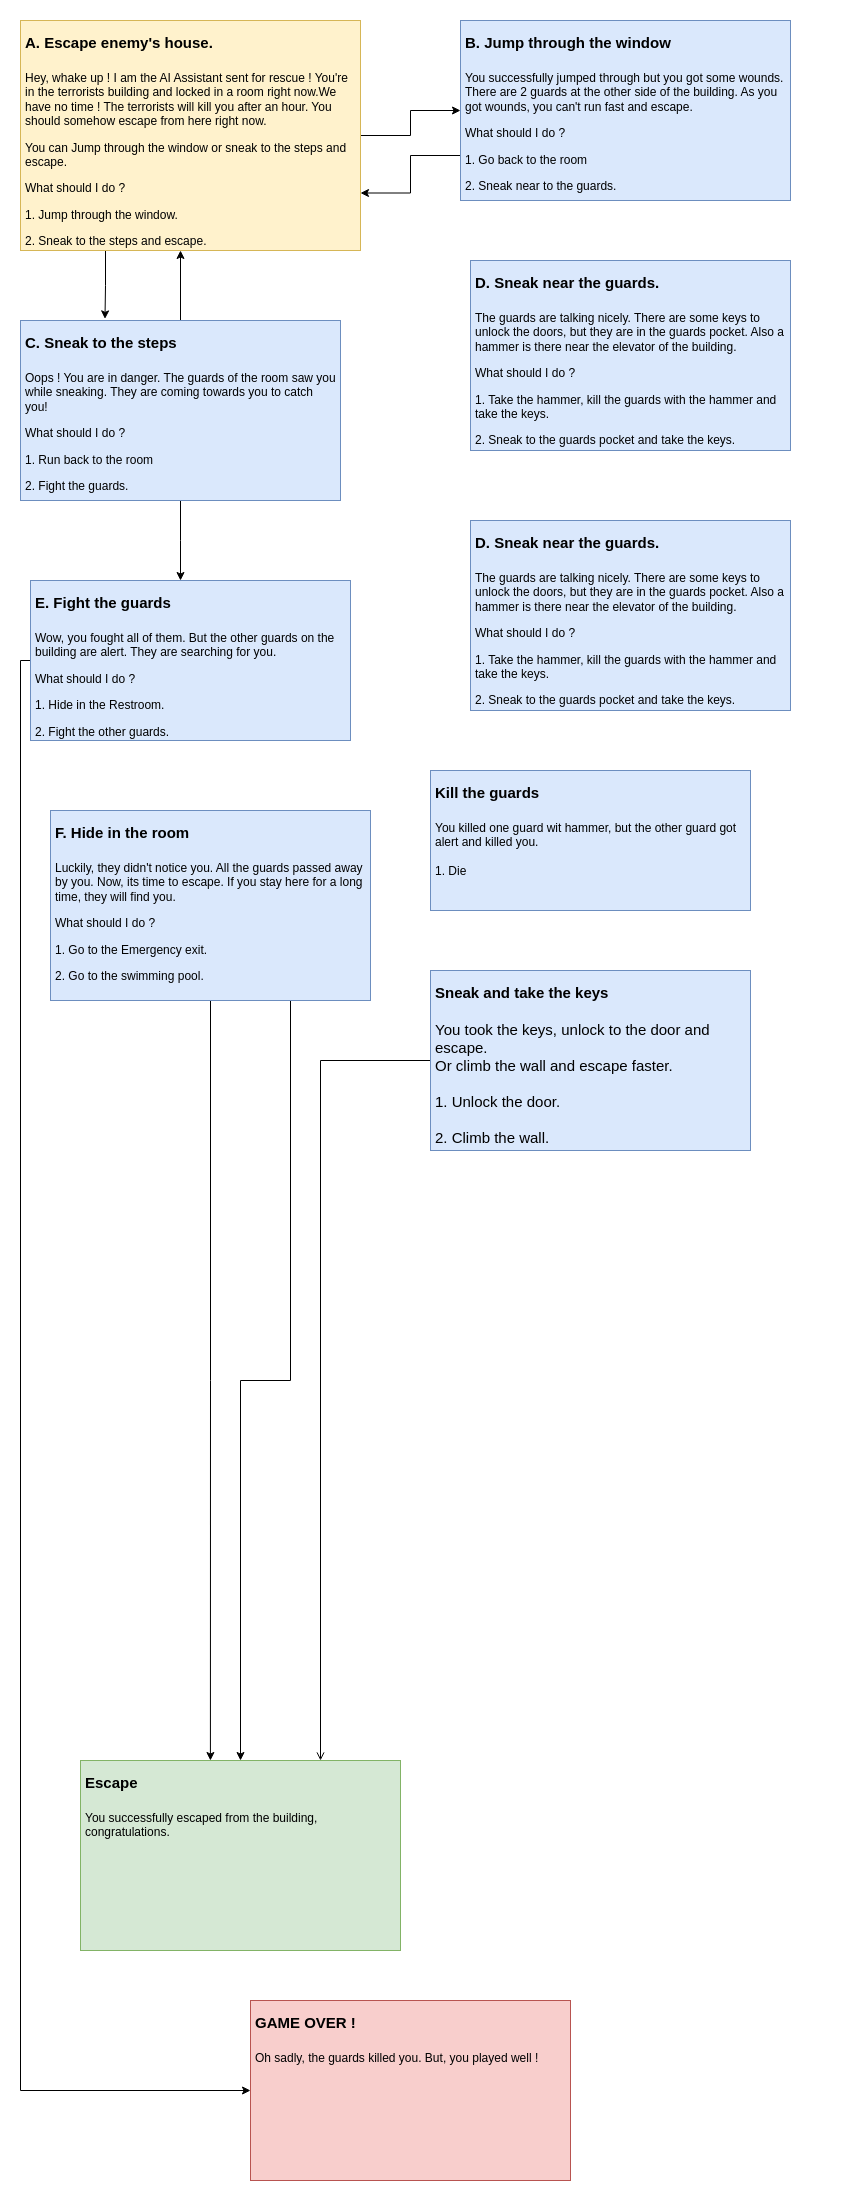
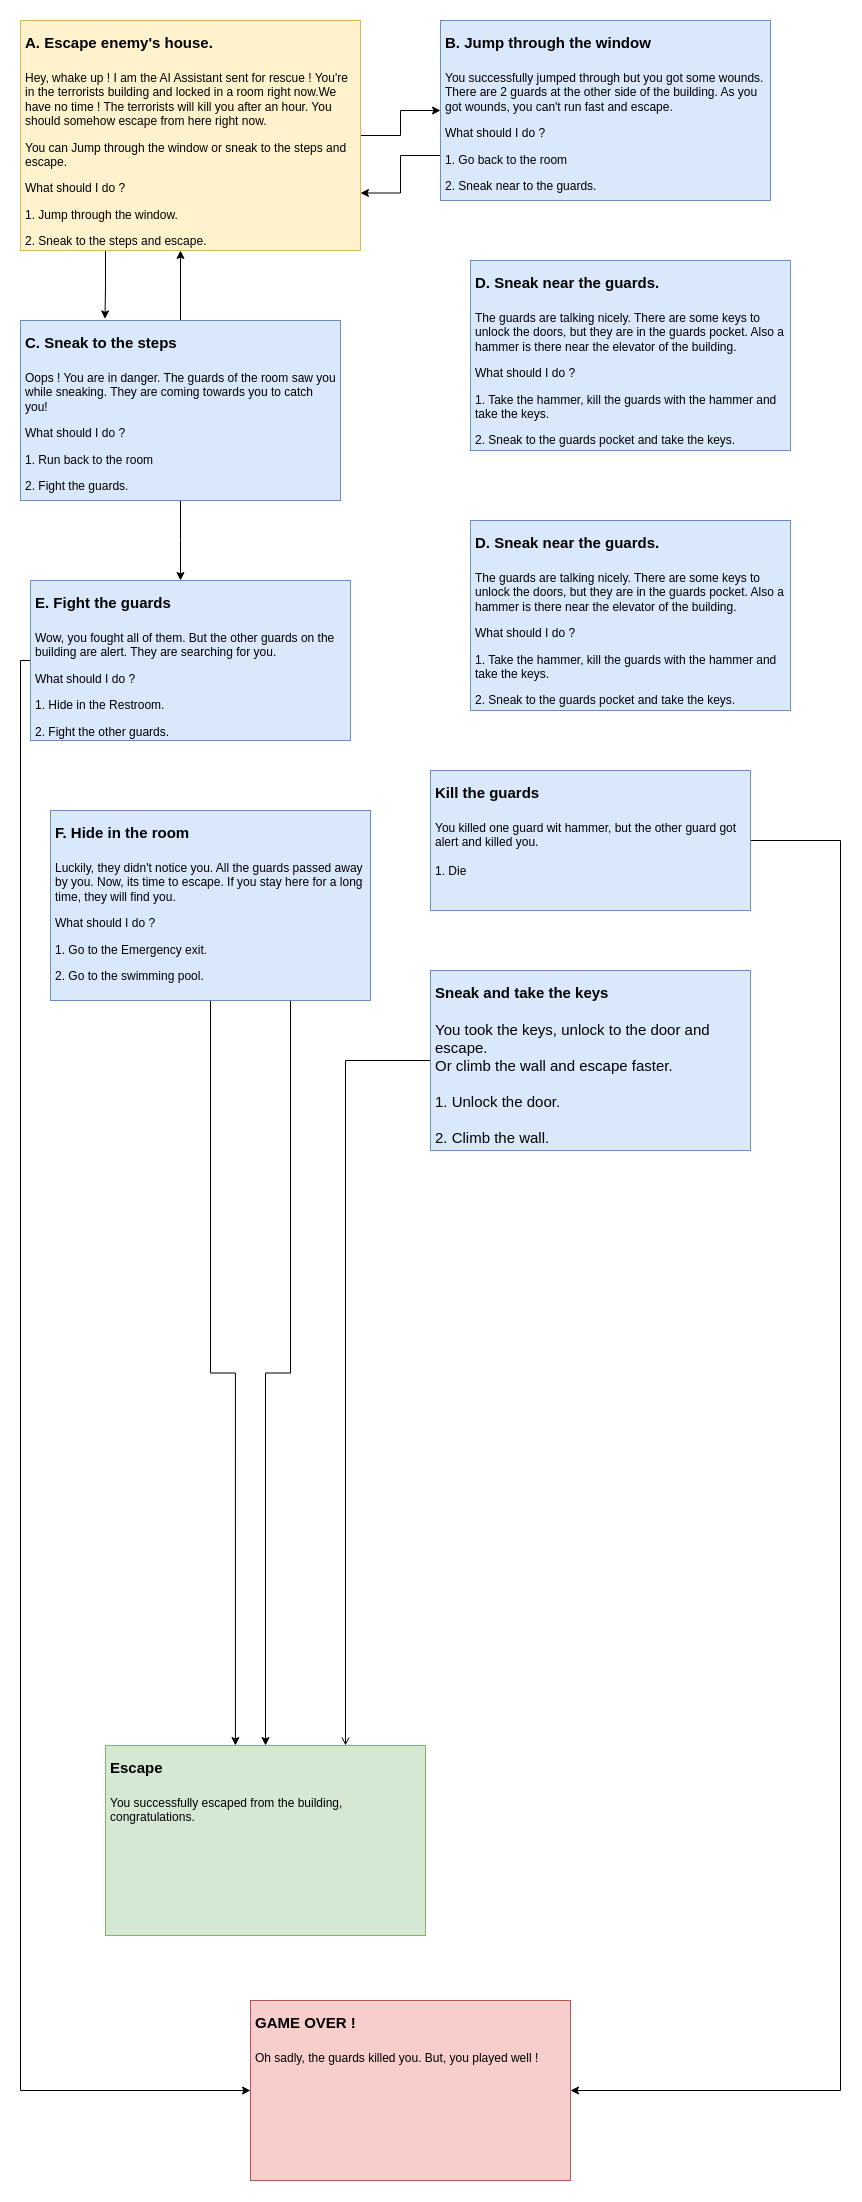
(626, 111) -> (606, 111)
none -> (841, 1552)
(241, 1856) -> (266, 1841)
